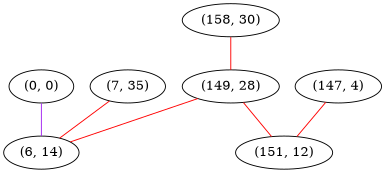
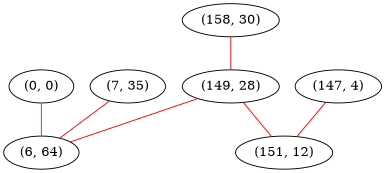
(41, 153) -> (41, 153)
